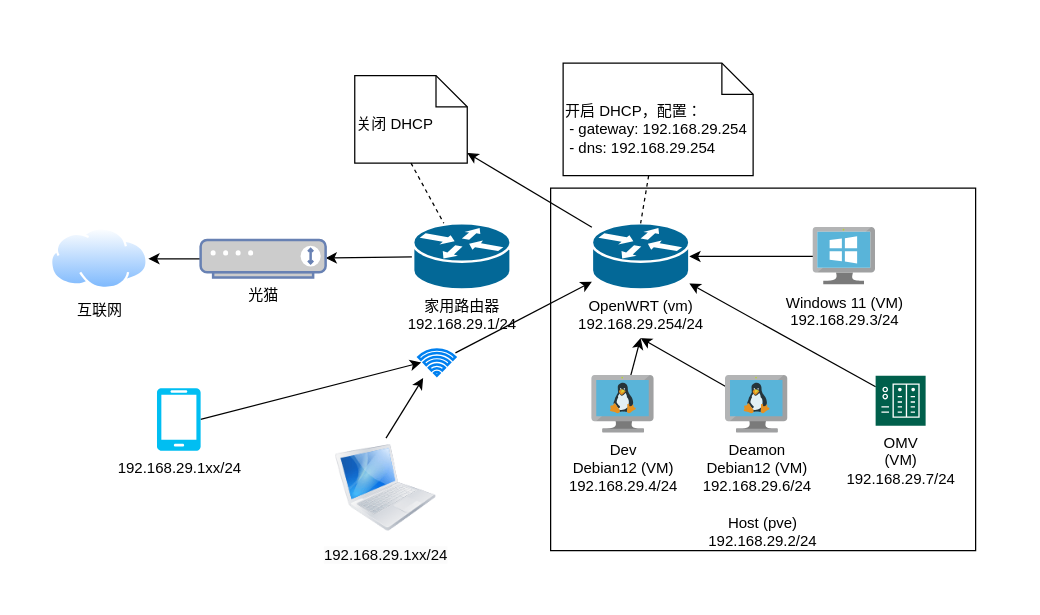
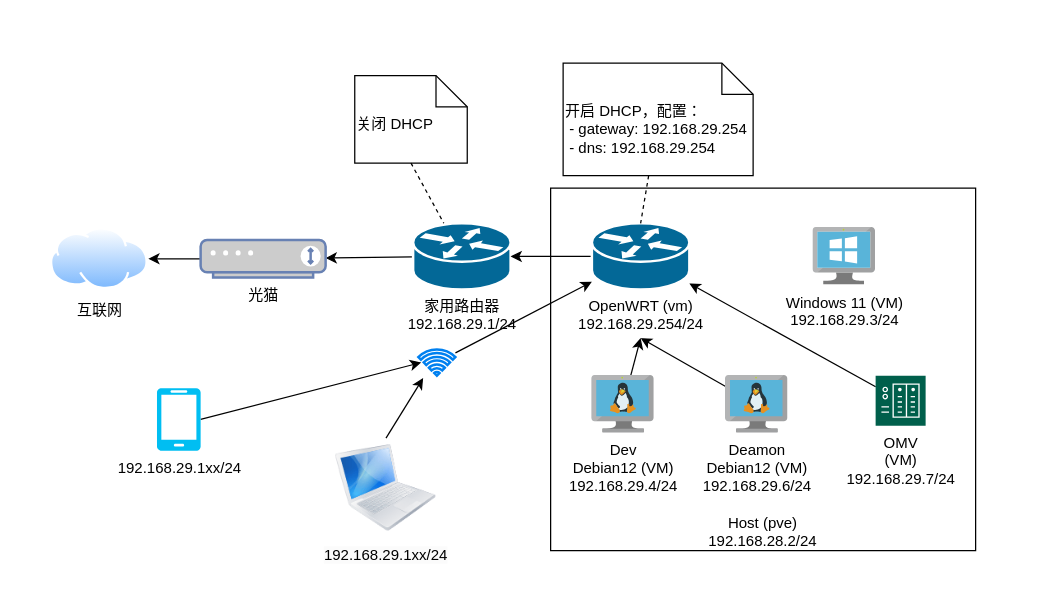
(533, 192) -> (556, 256)
(756, 256) -> none
(763, 532) -> (763, 532)
